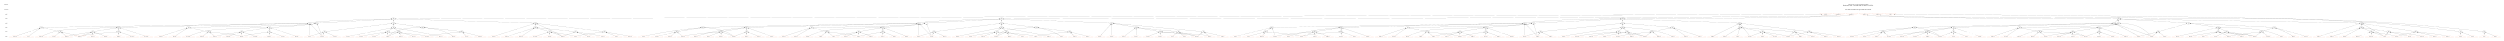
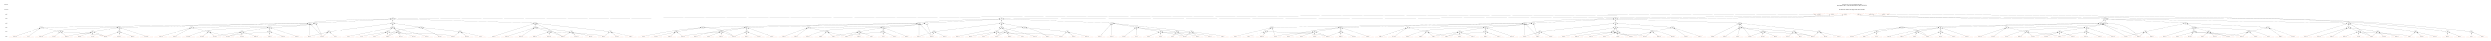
(1889, 36) -> none
